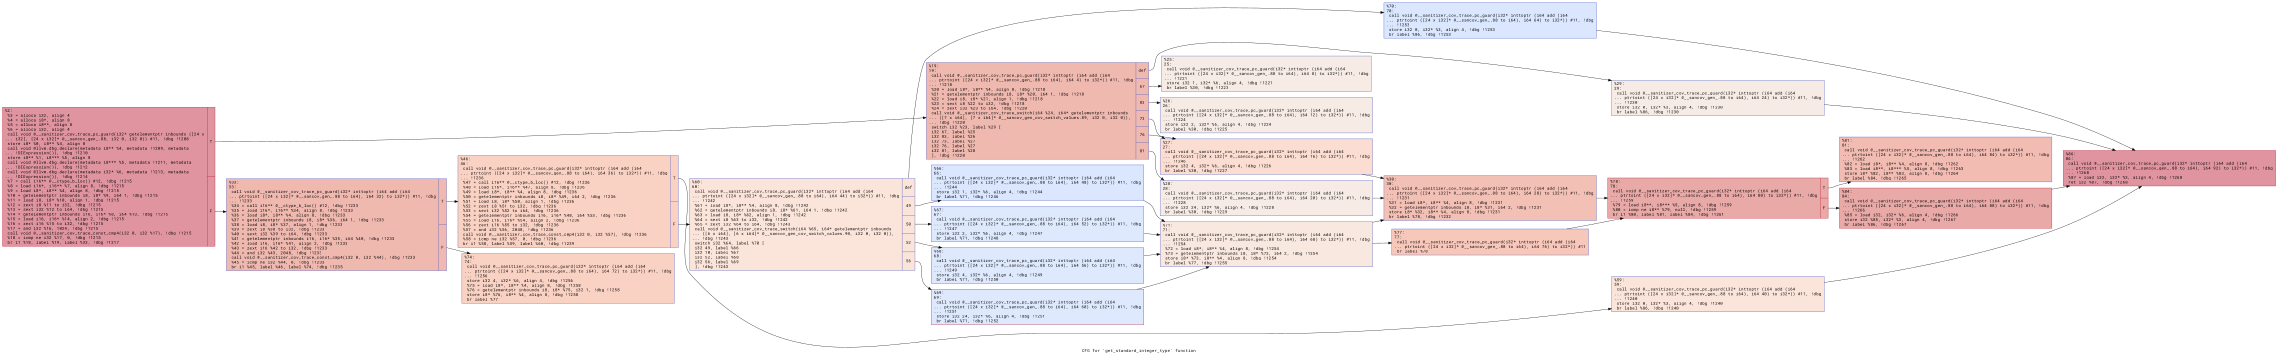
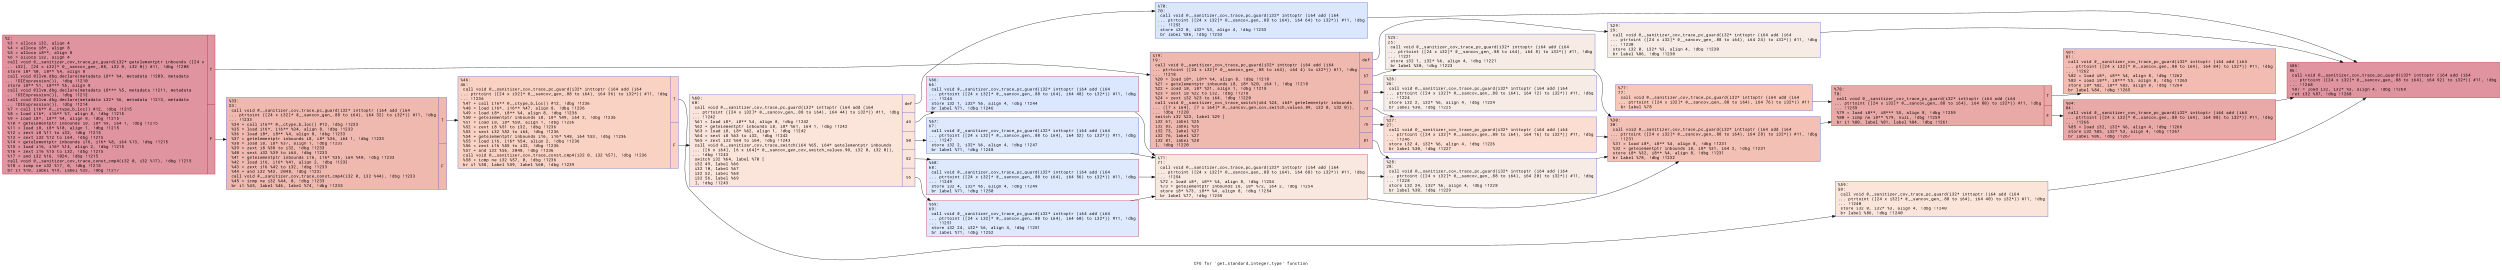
none -> (1602, 91)
(1038, 183) -> (1033, 94)
(1381, 243) -> (1374, 177)
(1266, 244) -> (1261, 177)
(568, 278) -> none
